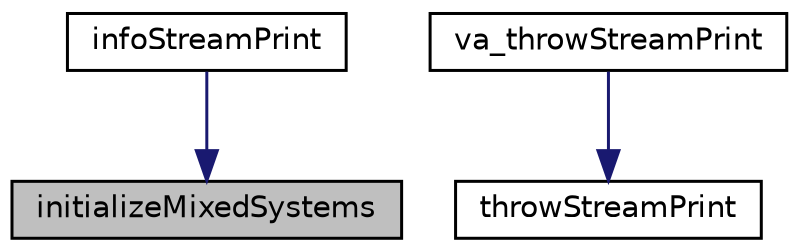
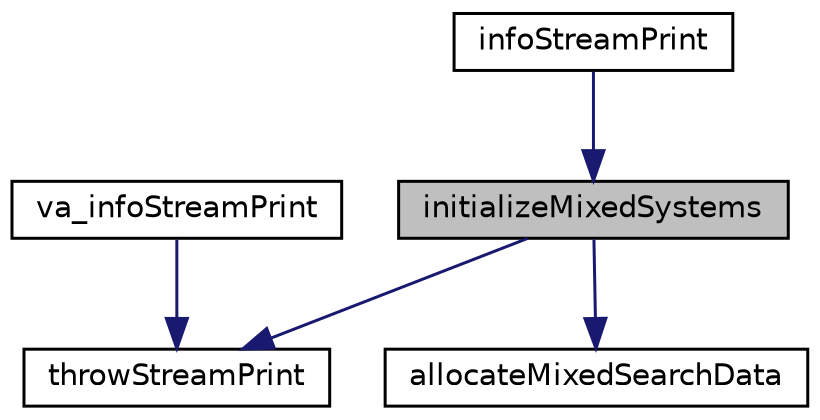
(608, 42) -> (177, 210)
none -> (399, 288)
none -> (596, 378)
